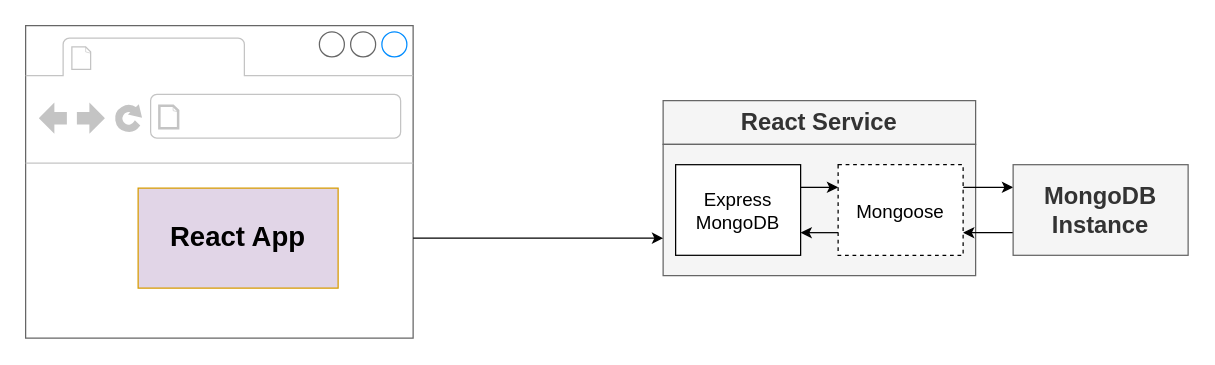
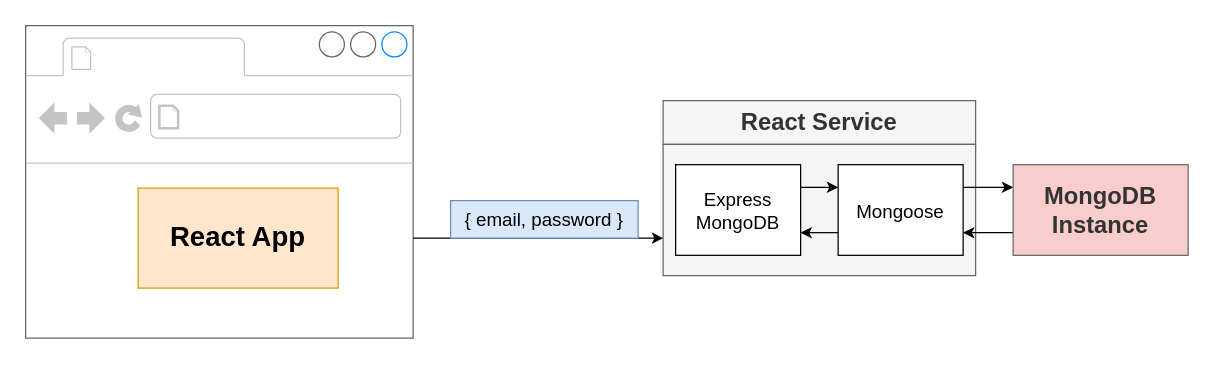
(901, 210) -> (901, 210)
(1101, 210) -> (1101, 210)
none -> (544, 219)
(238, 238) -> (238, 238)
